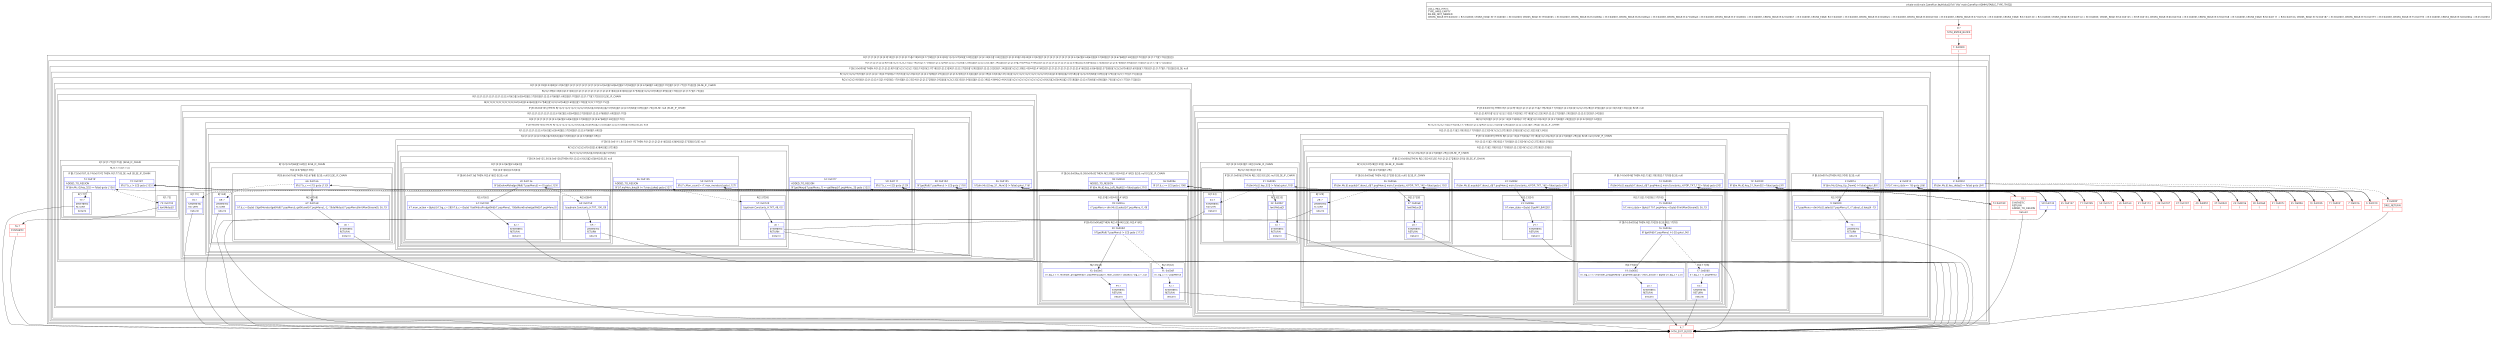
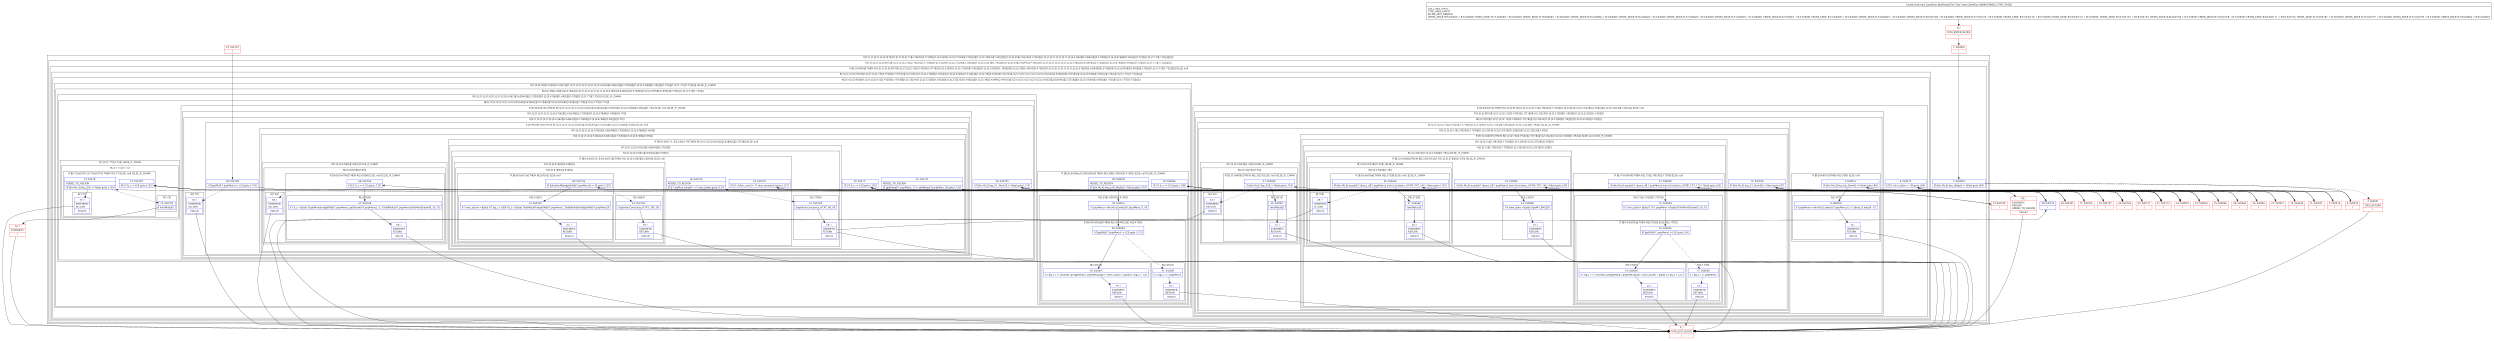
(1602, 190) -> (1593, 190)
